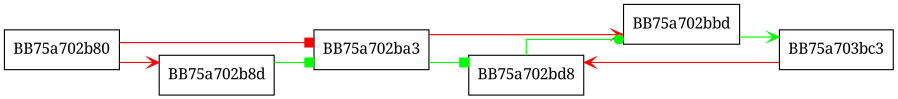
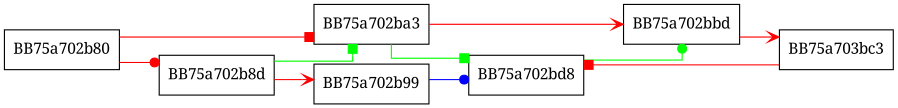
(754, 37) -> (754, 37)
(134, 62) -> (135, 62)
(687, 62) -> (687, 65)
none -> (371, 84)
